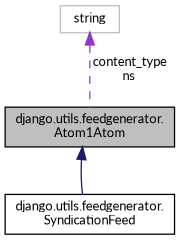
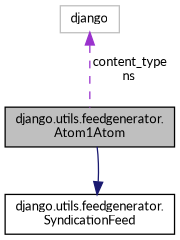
(90, 19) -> (90, 19)
(81, 177) -> (98, 164)
